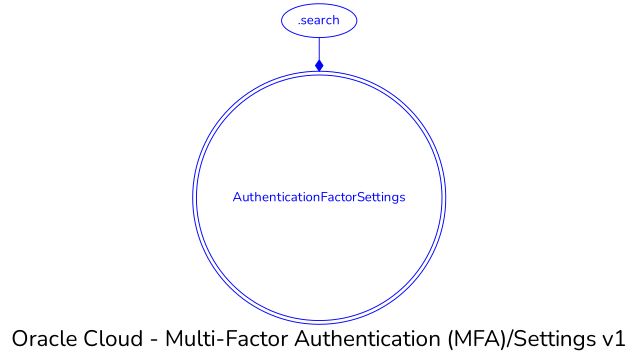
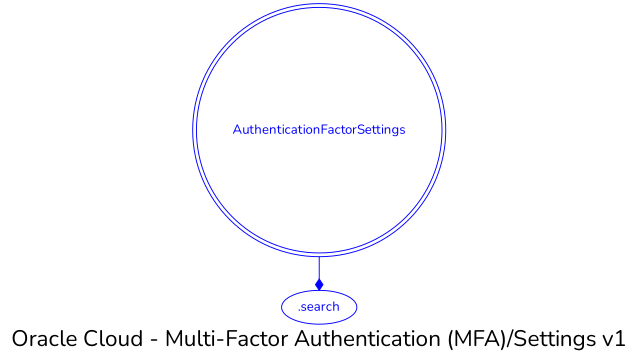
(319, 49) -> (319, 268)
